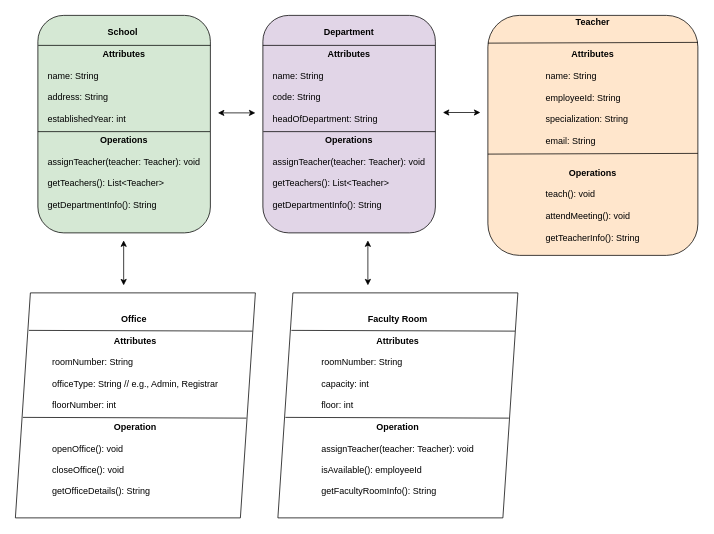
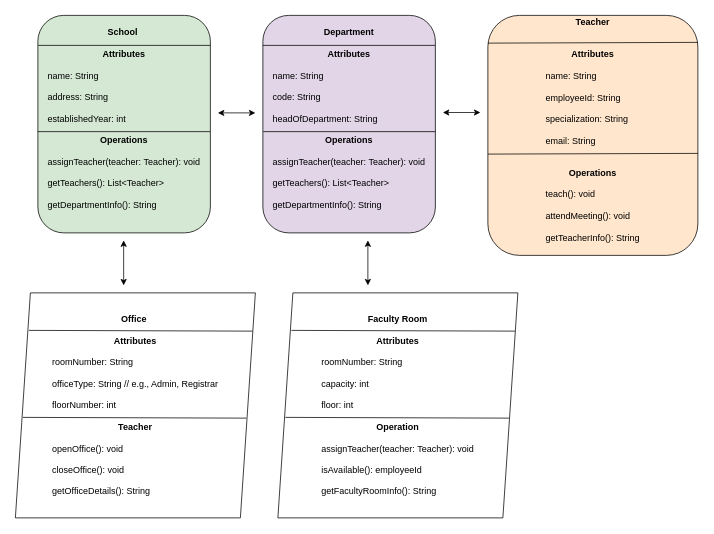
(135, 405) -> (135, 405)
